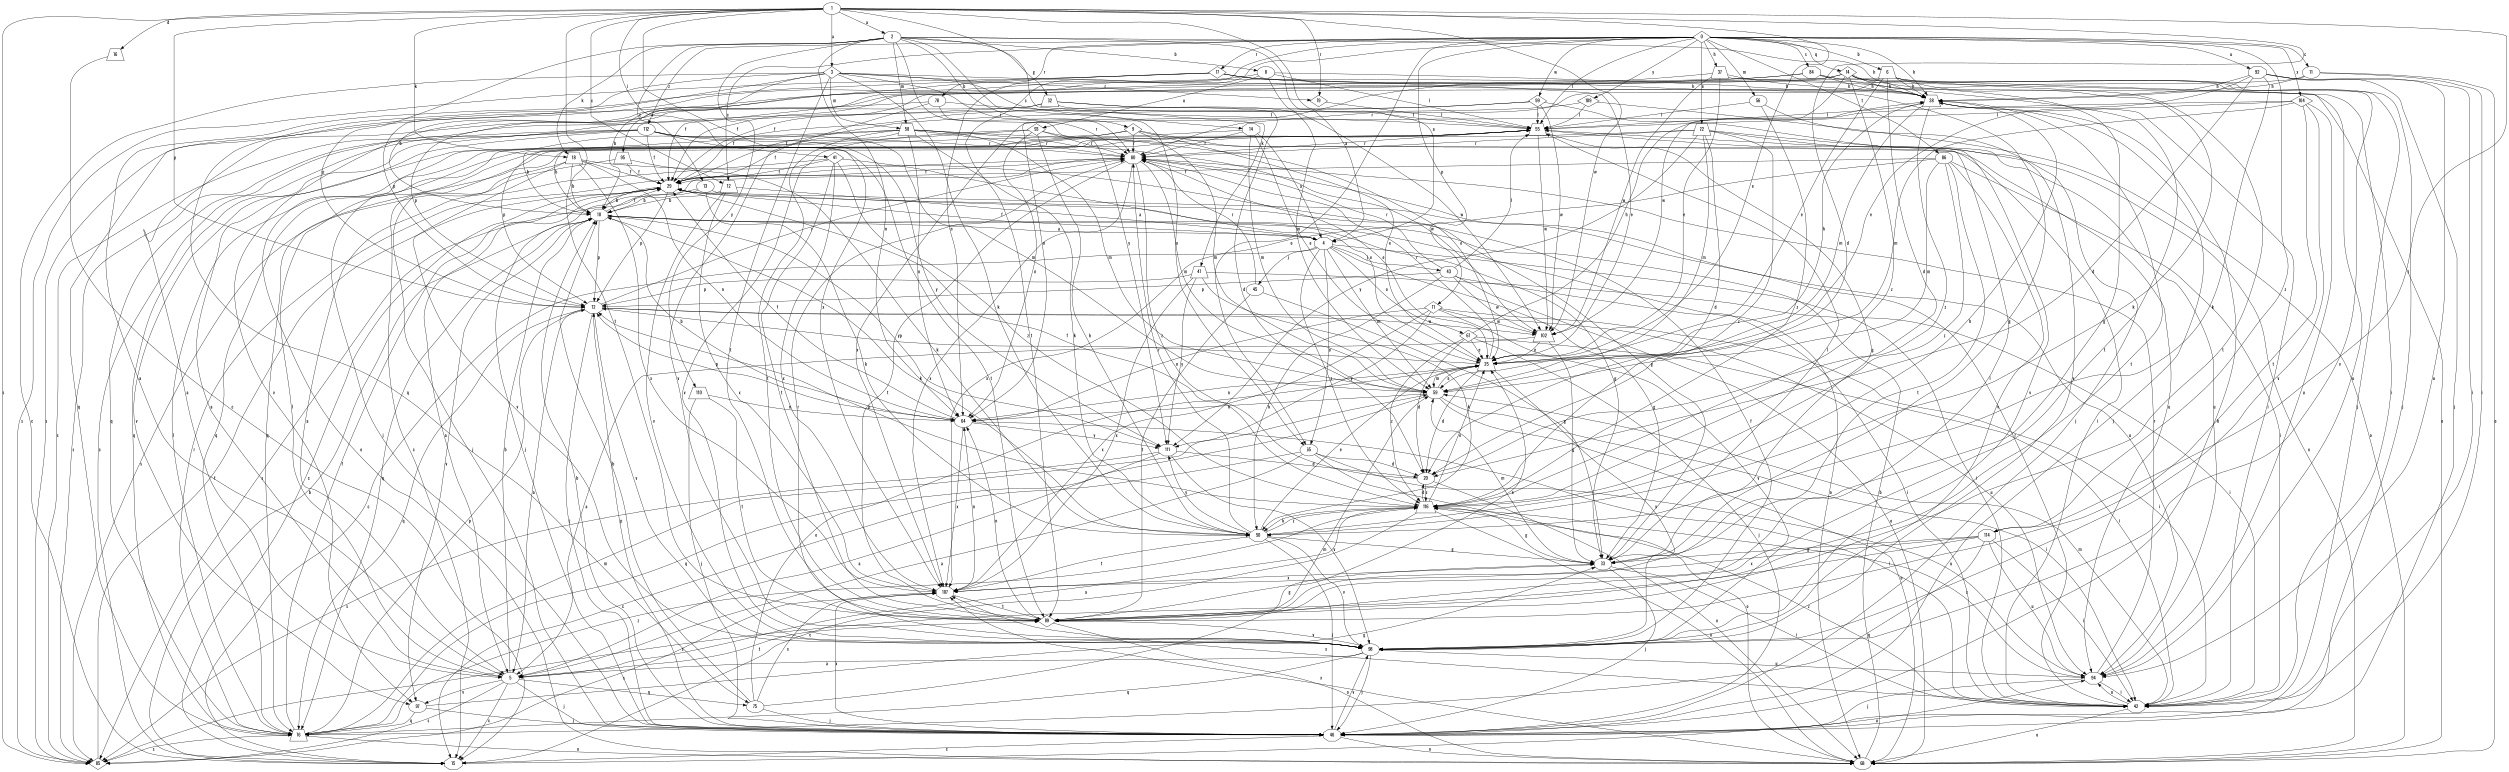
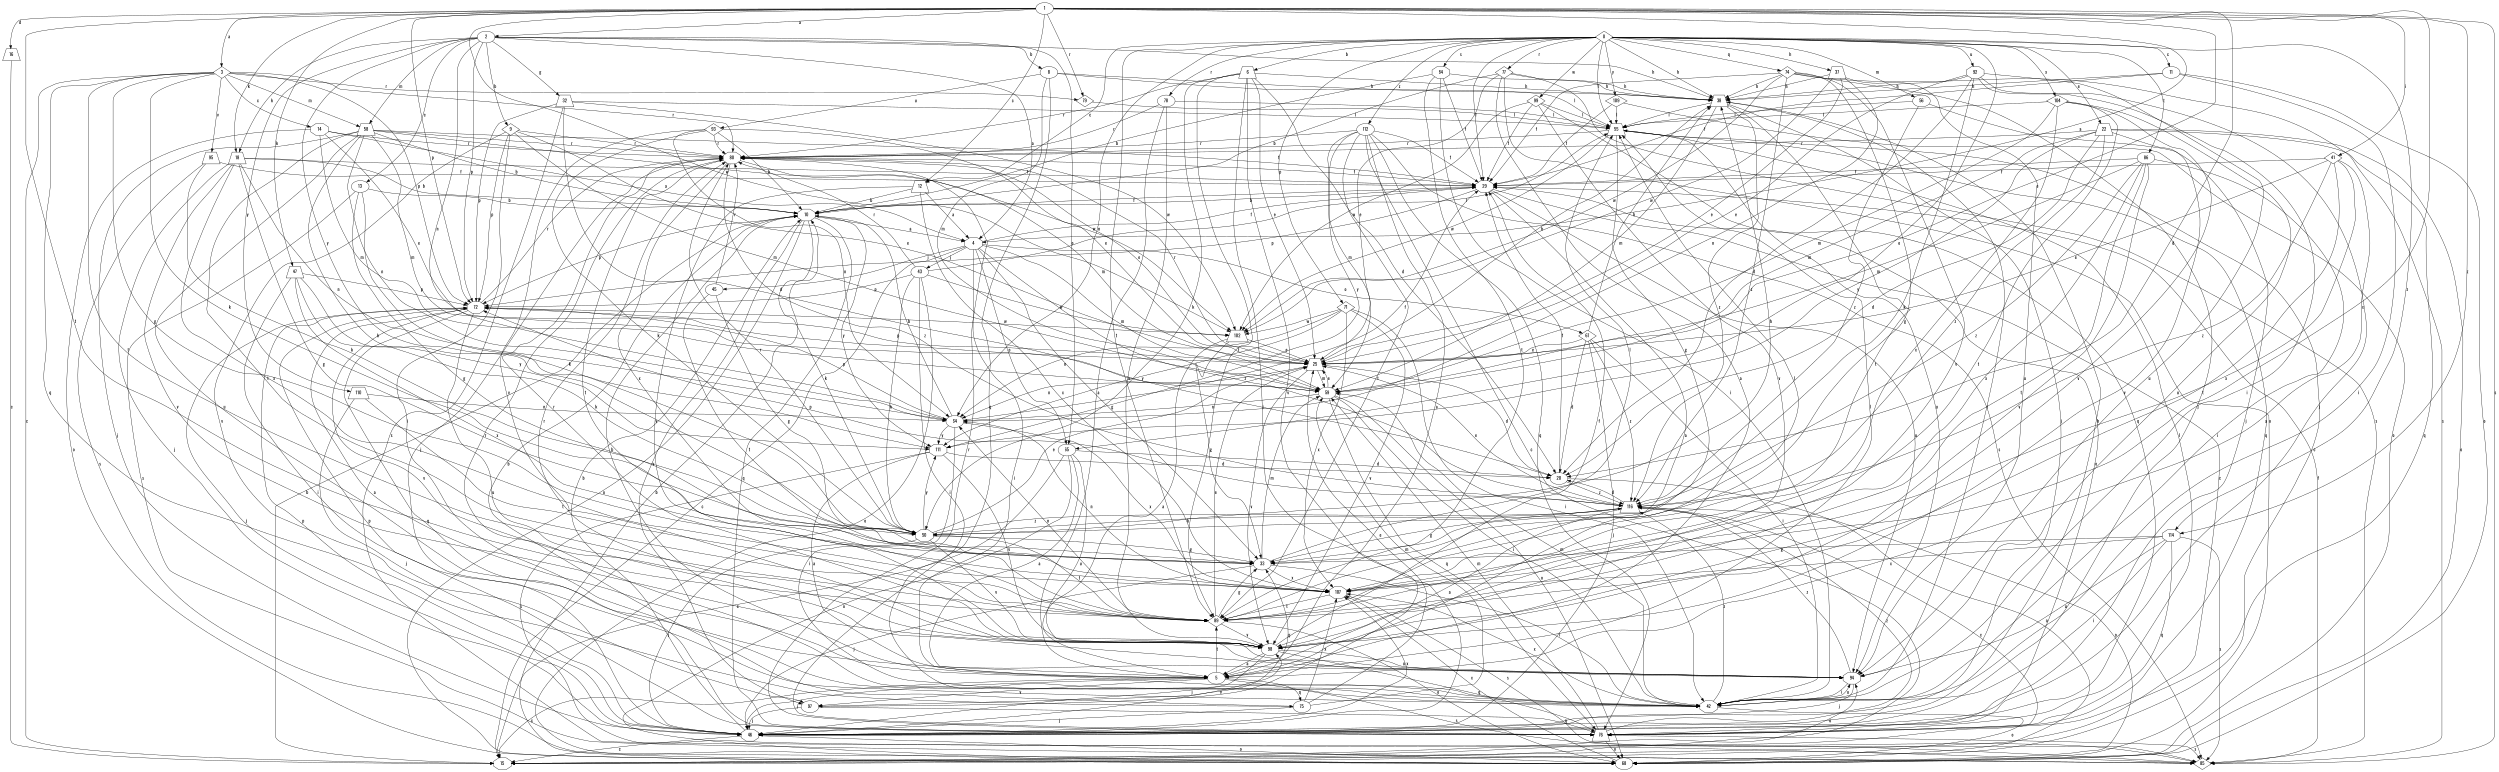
none -> (1486, 66)
(342, 464) -> (2096, 464)
(1102, 558) -> (1065, 570)
